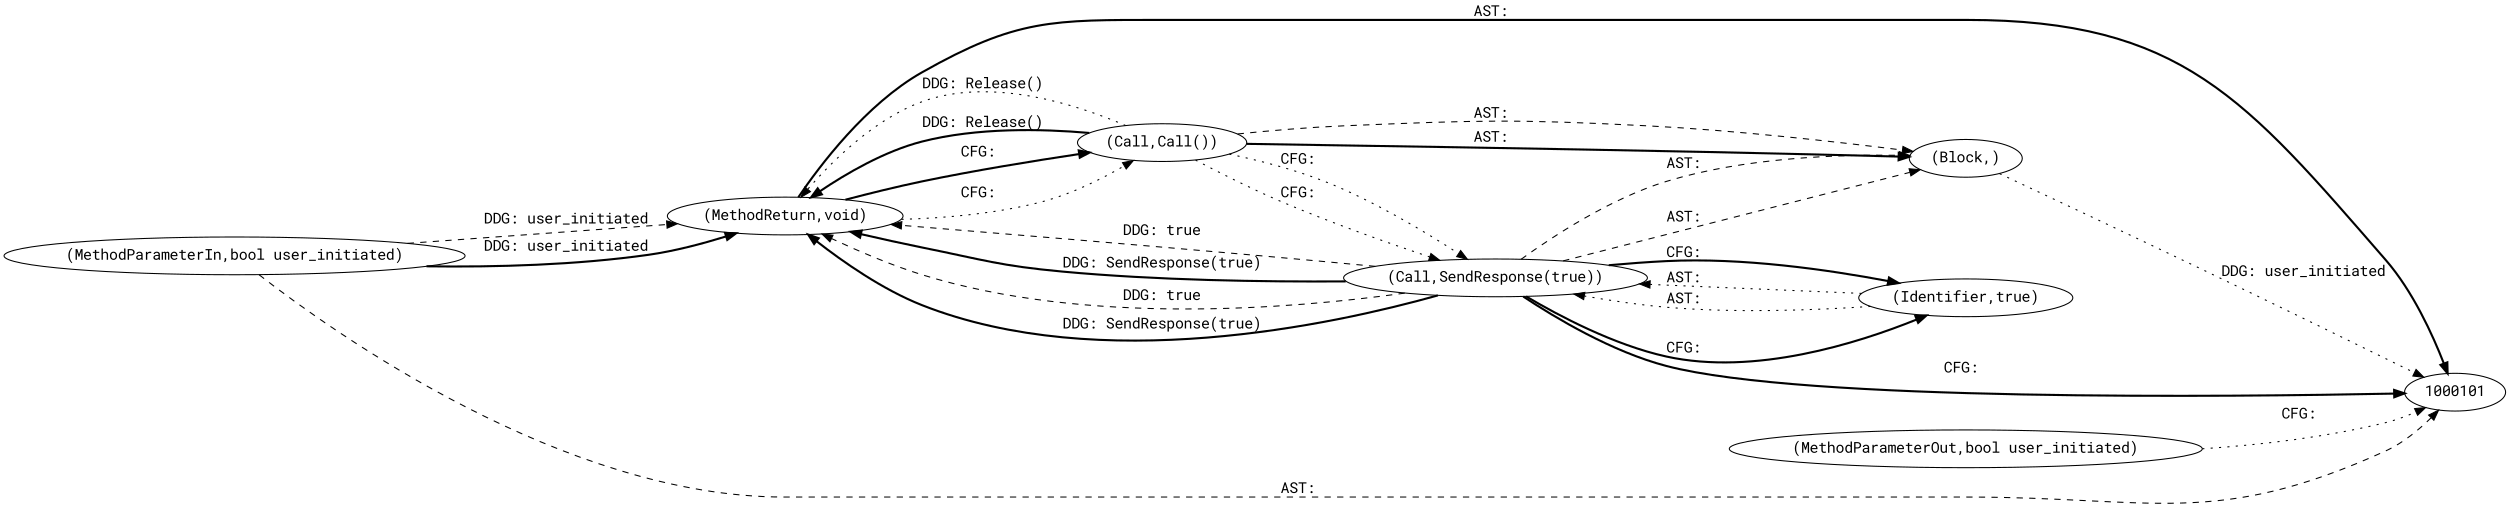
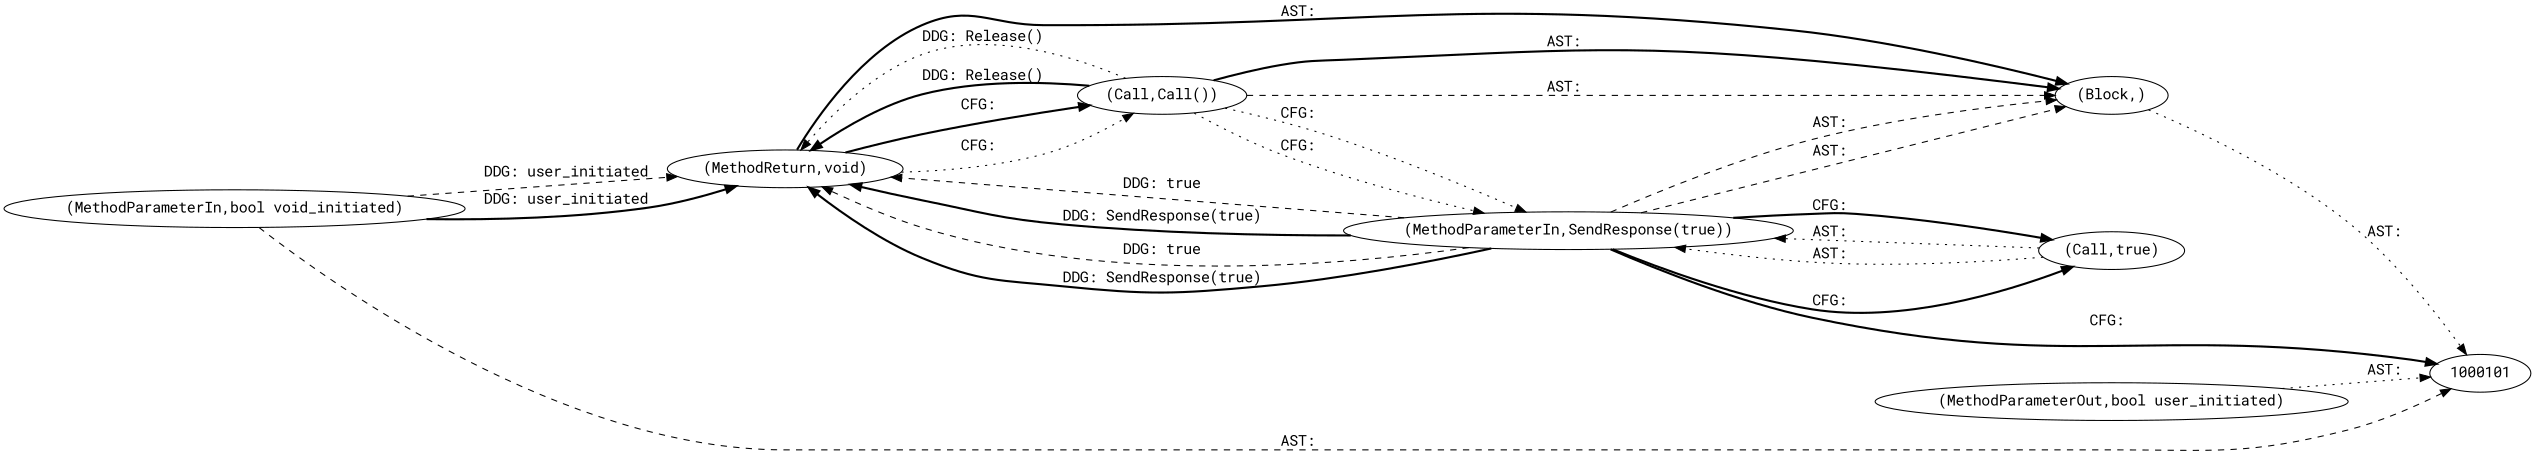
(1663, 20) -> (1401, 16)
(235, 256) -> (235, 209)
(2303, 272) -> (2389, 232)
(1496, 278) -> (1568, 231)
(1966, 298) -> (2112, 251)
(2303, 415) -> (2389, 371)
